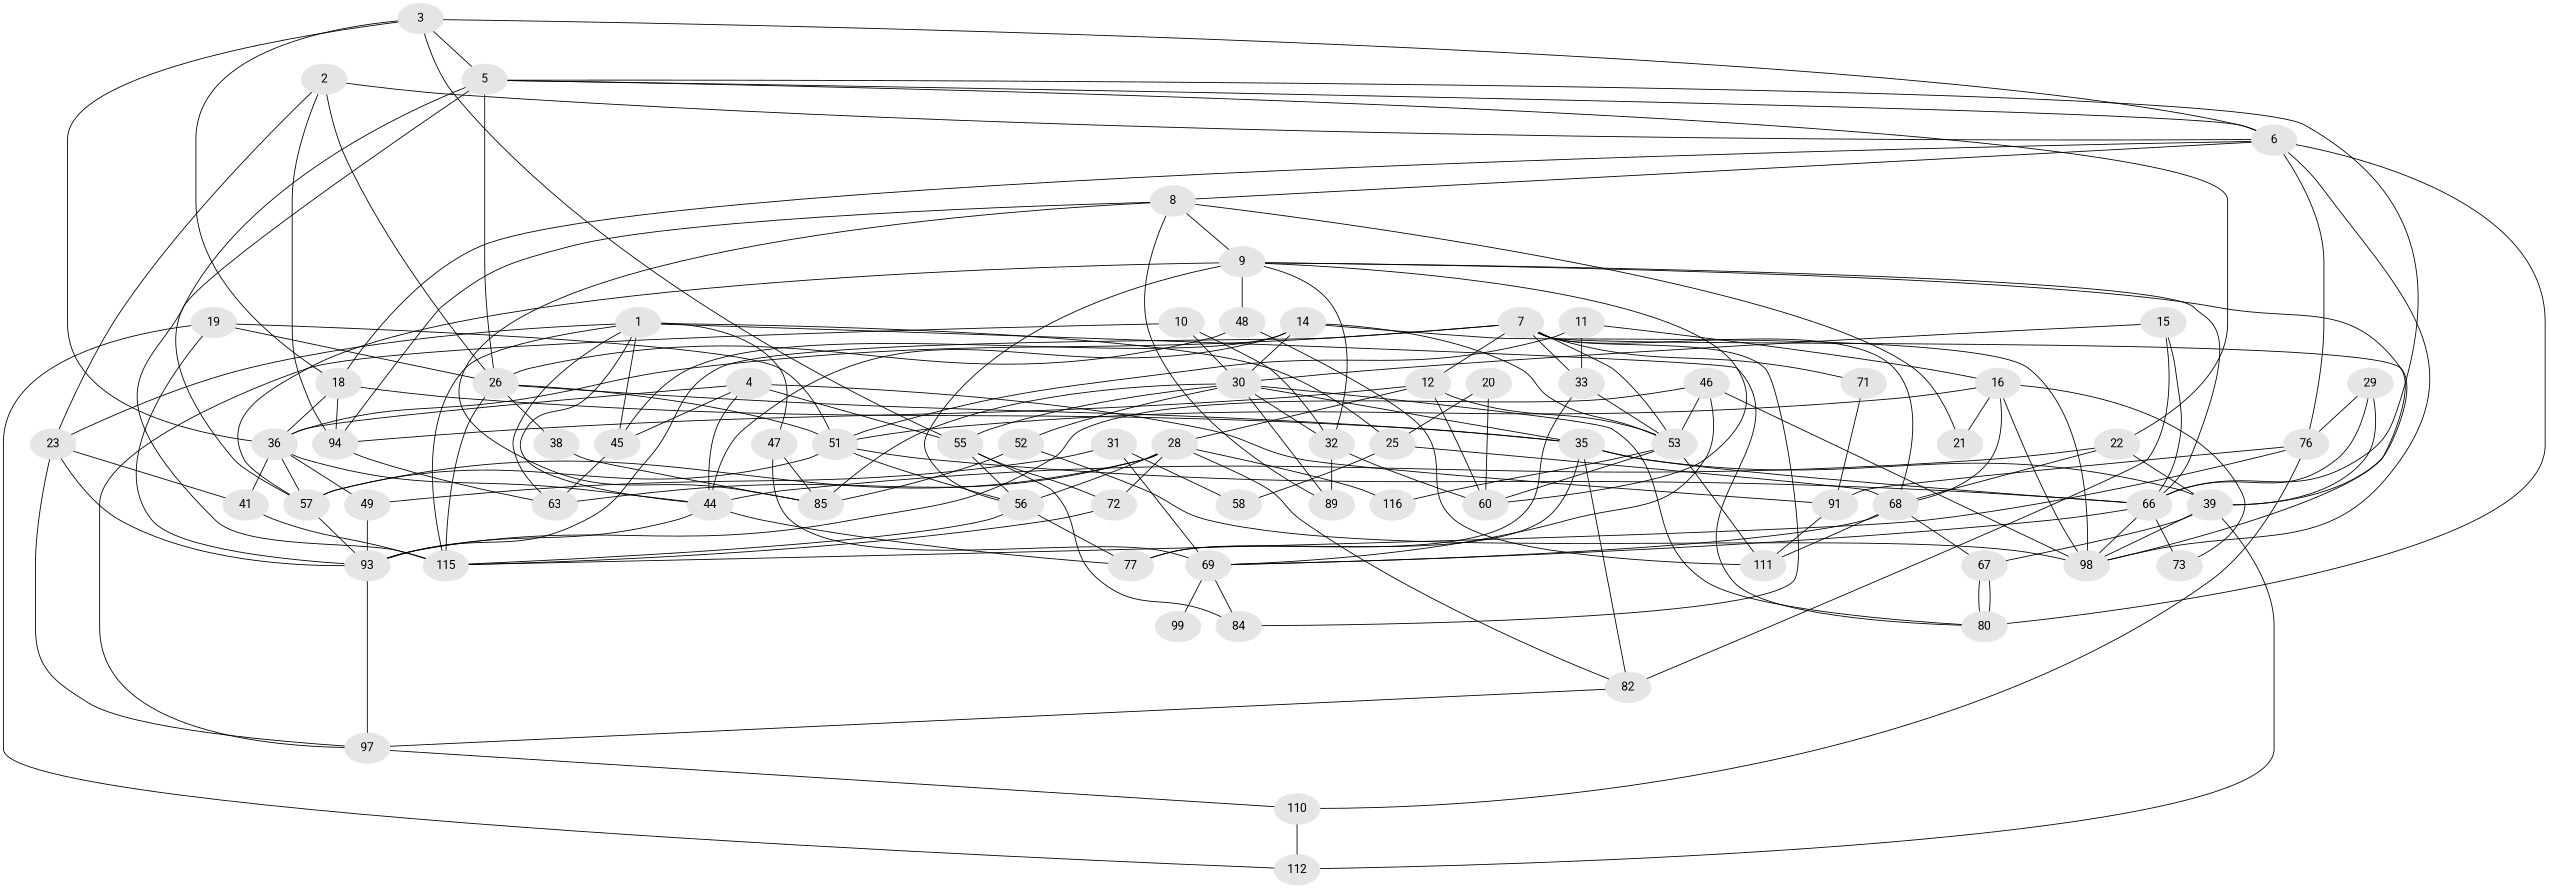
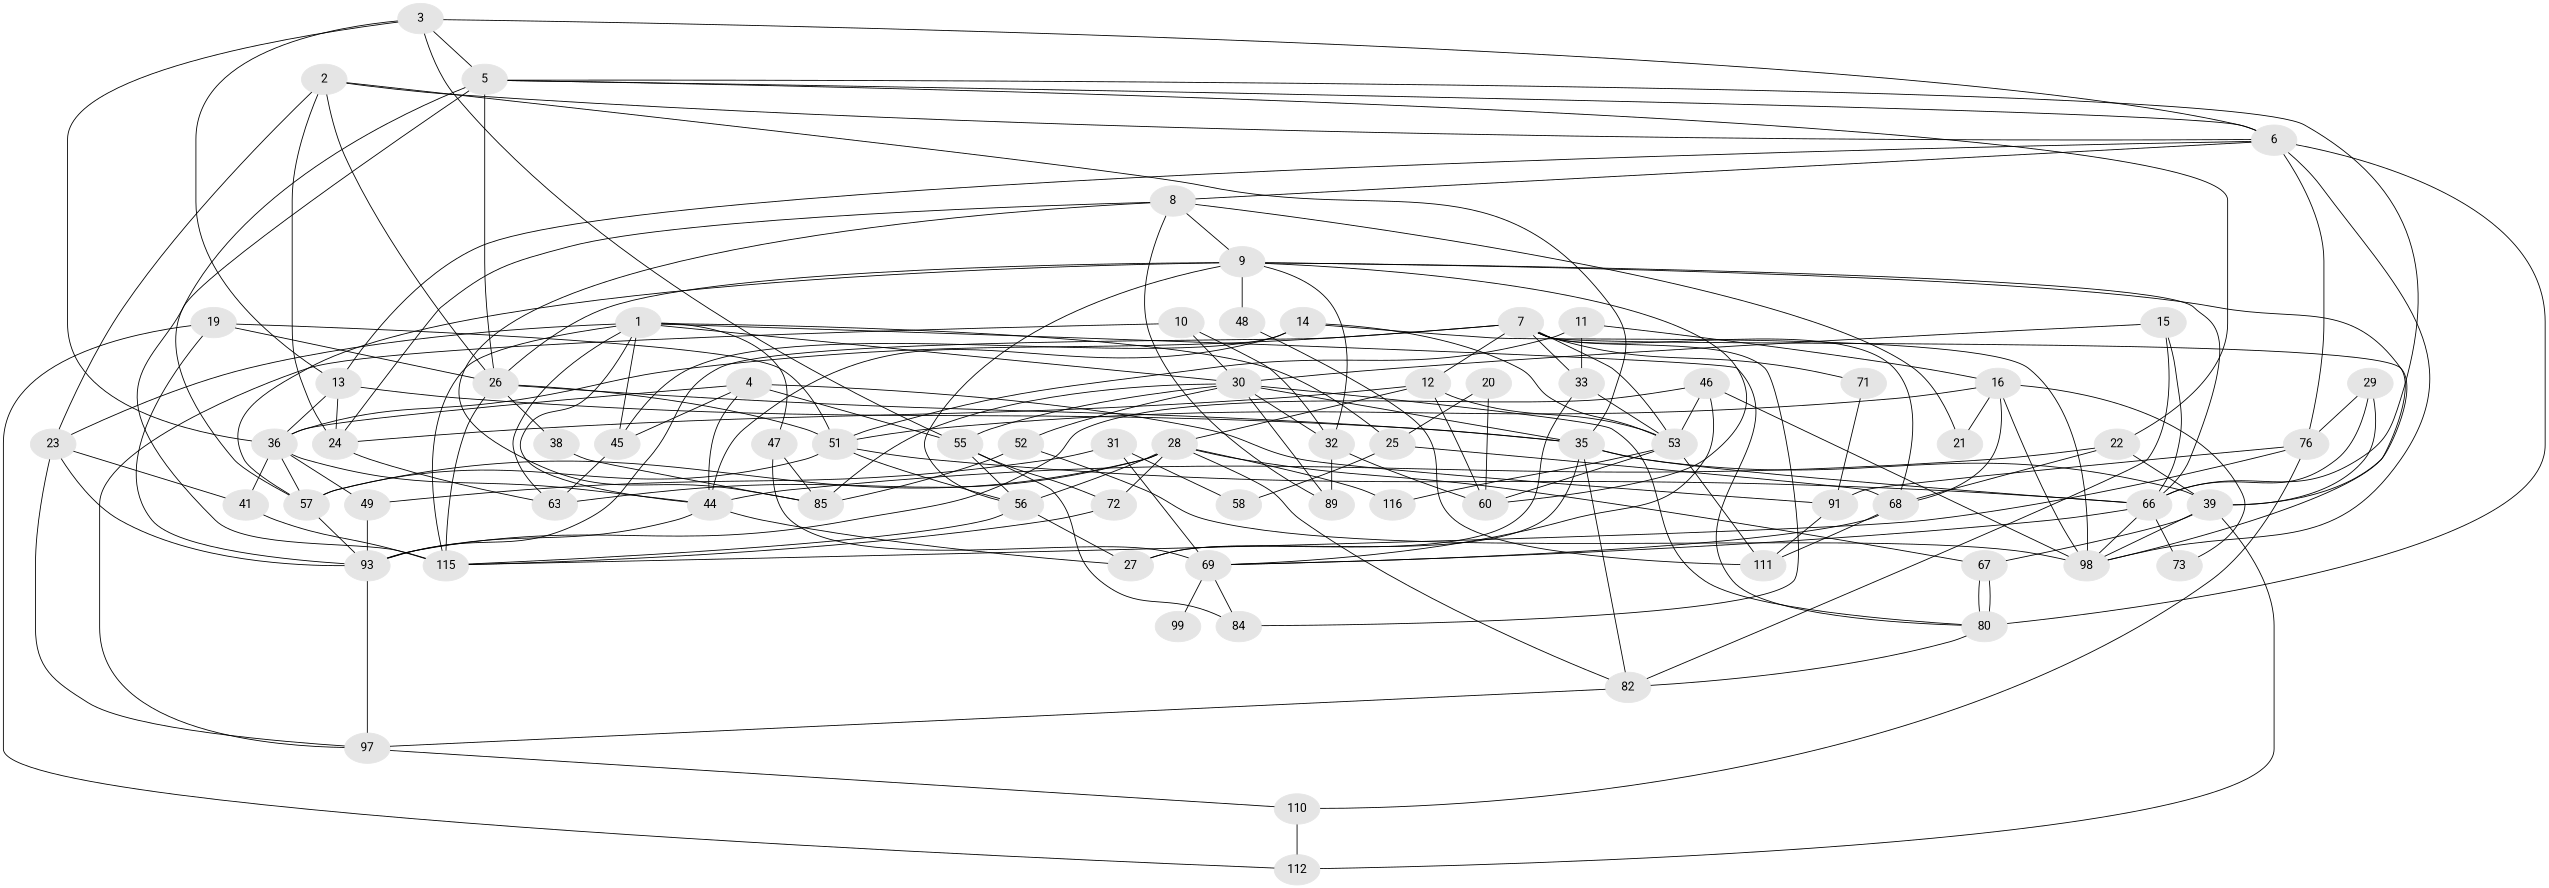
none -> (1062, 166)
(1271, 353) -> (966, 356)
(923, 360) -> (853, 274)
(339, 383) -> (339, 383)
(335, 444) -> (335, 444)
(1940, 535) -> (1580, 499)
(1131, 566) -> (1131, 566)
none -> (1810, 669)
